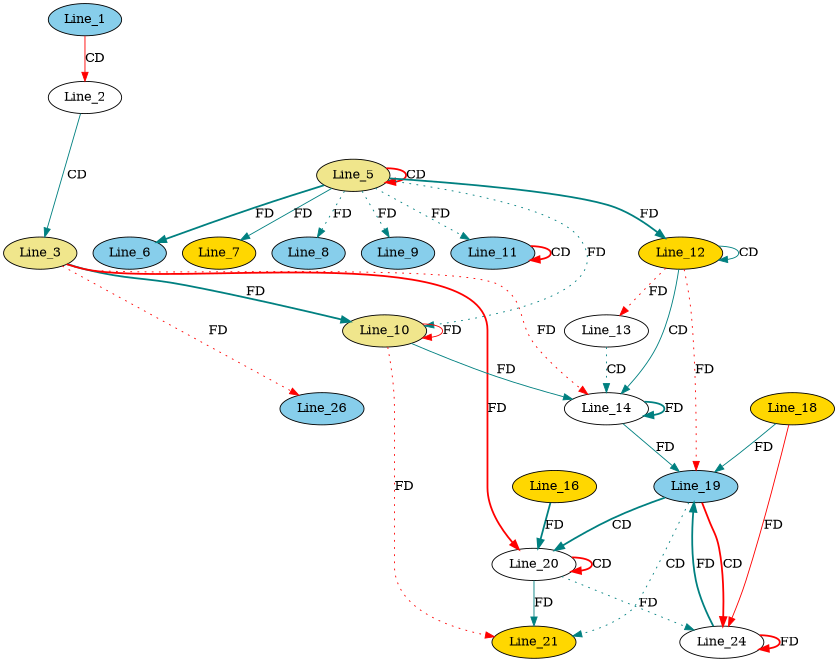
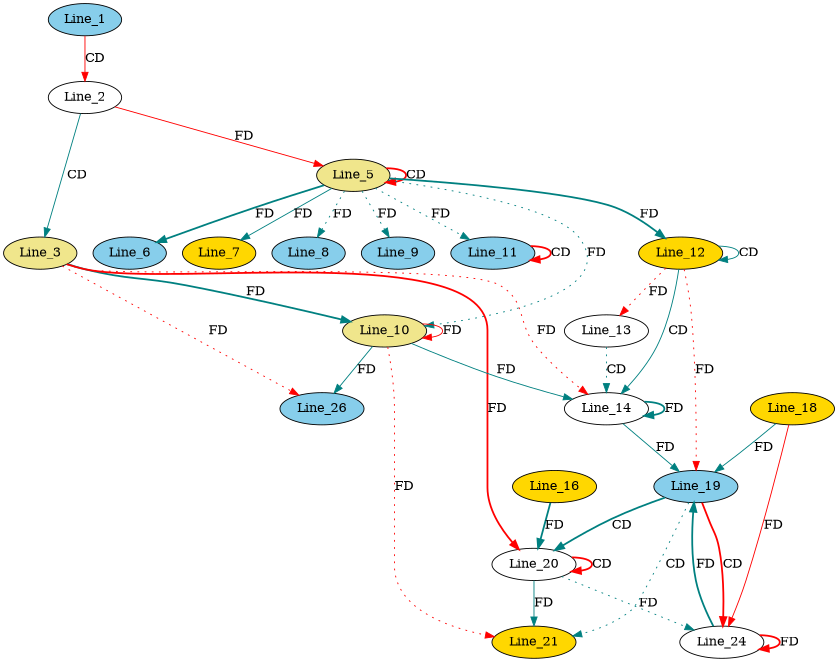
none -> (215, 135)
none -> (356, 366)
